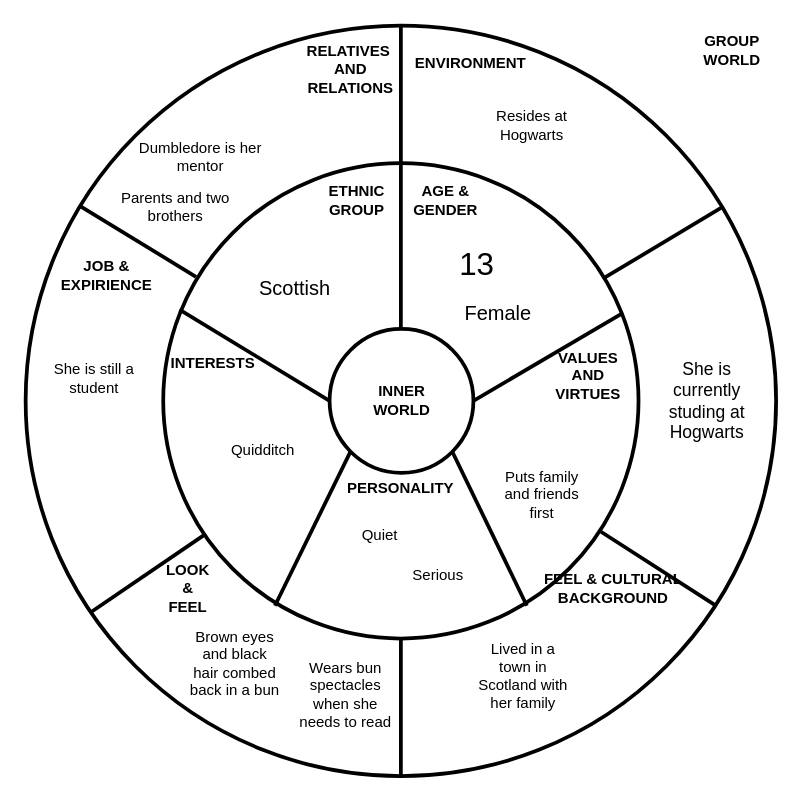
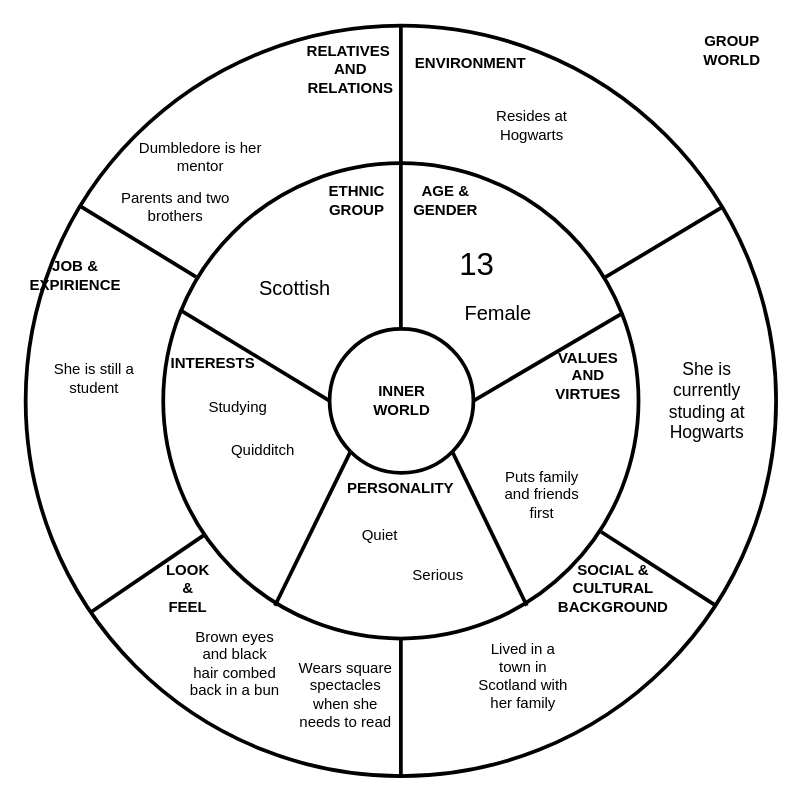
(107, 276) -> (76, 276)
none -> (238, 407)
(613, 588) -> (613, 588)
(346, 694) -> (346, 694)
